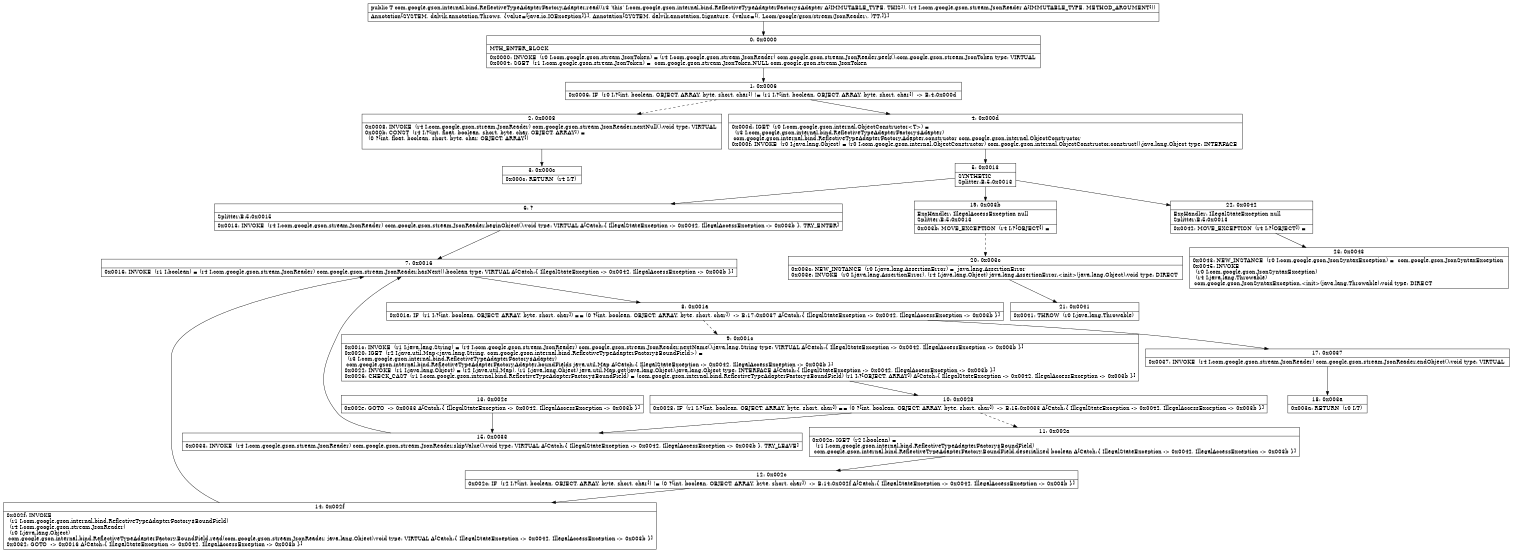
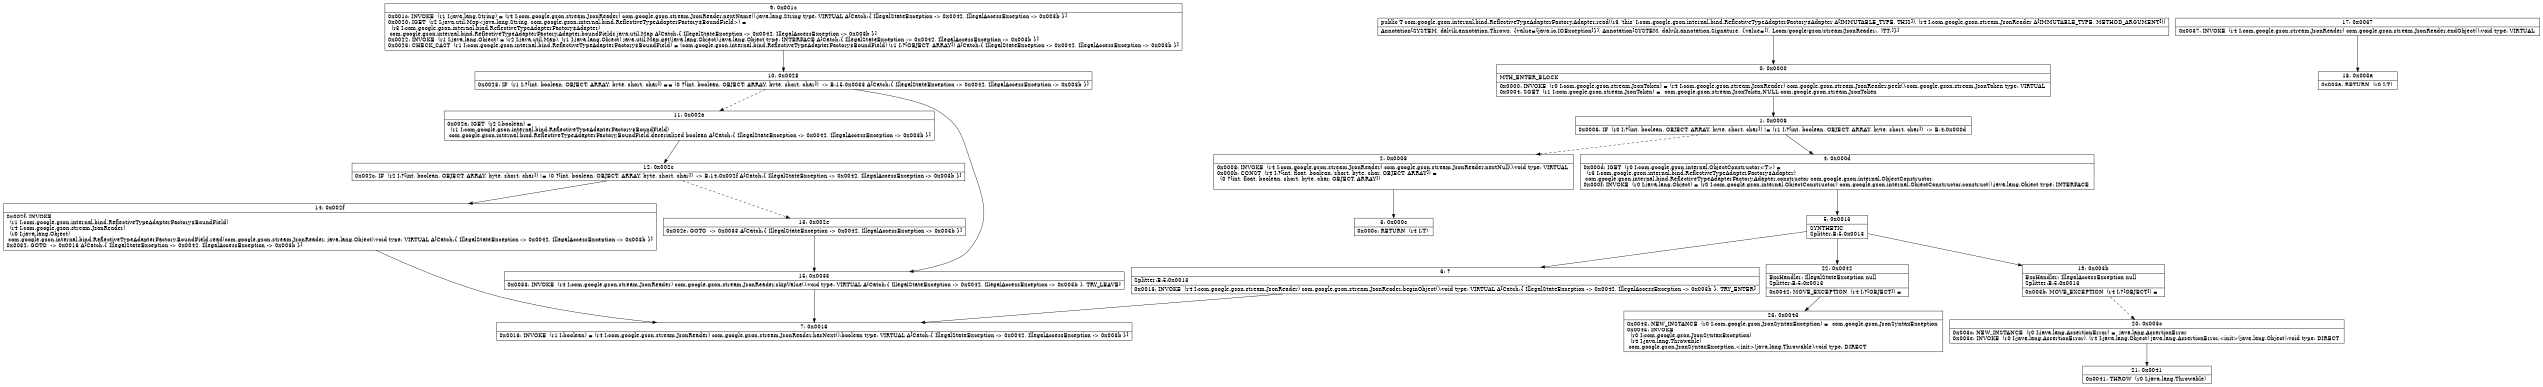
none -> (734, 199)
(245, 217) -> (1162, 280)
(695, 311) -> none
